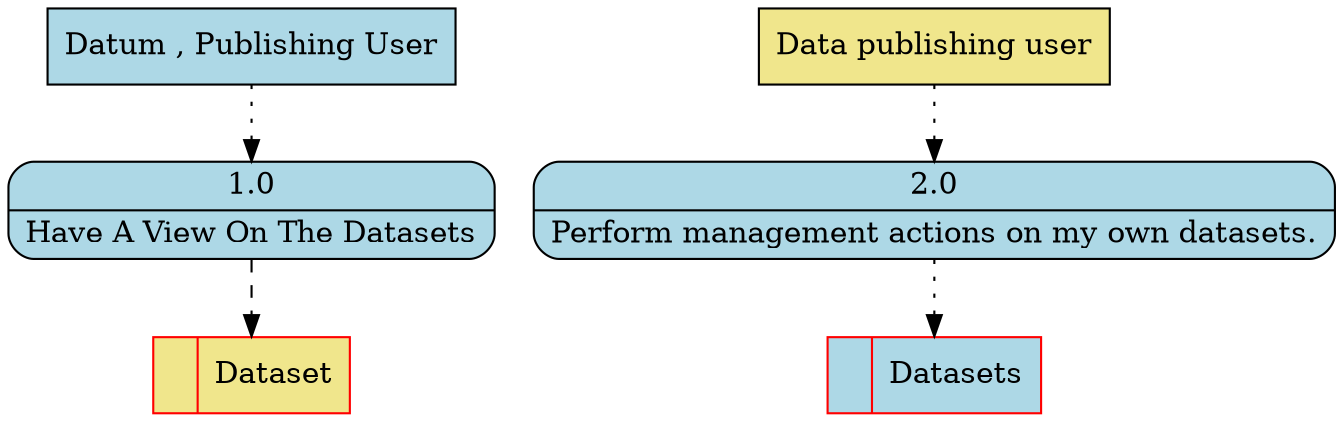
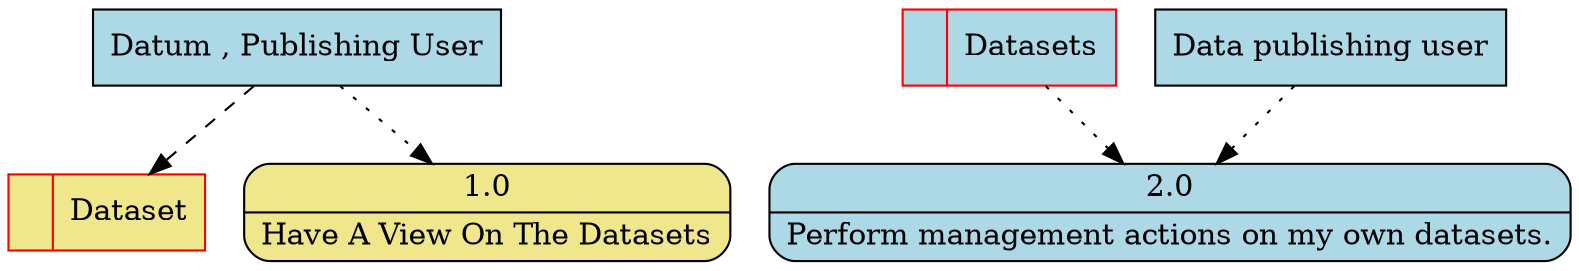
(934, 47) -> (1331, 48)
(252, 210) -> (487, 212)
(252, 287) -> (210, 123)
(934, 287) -> (1077, 117)
